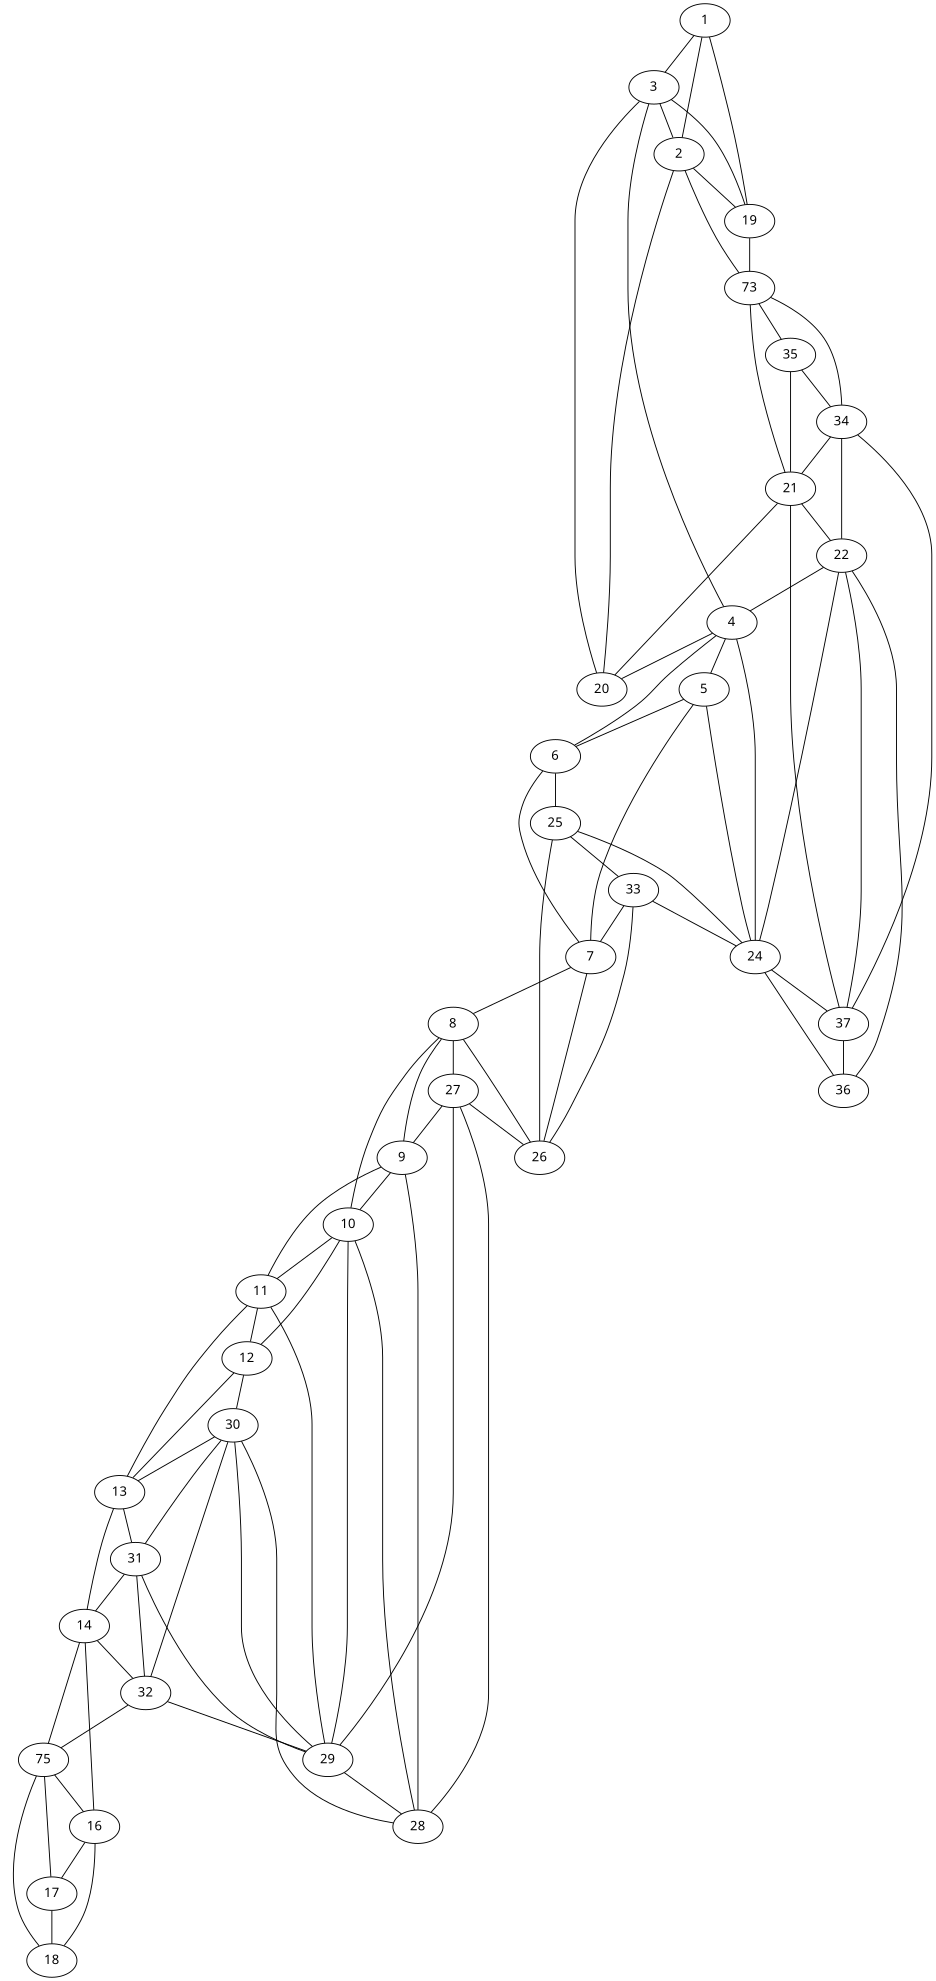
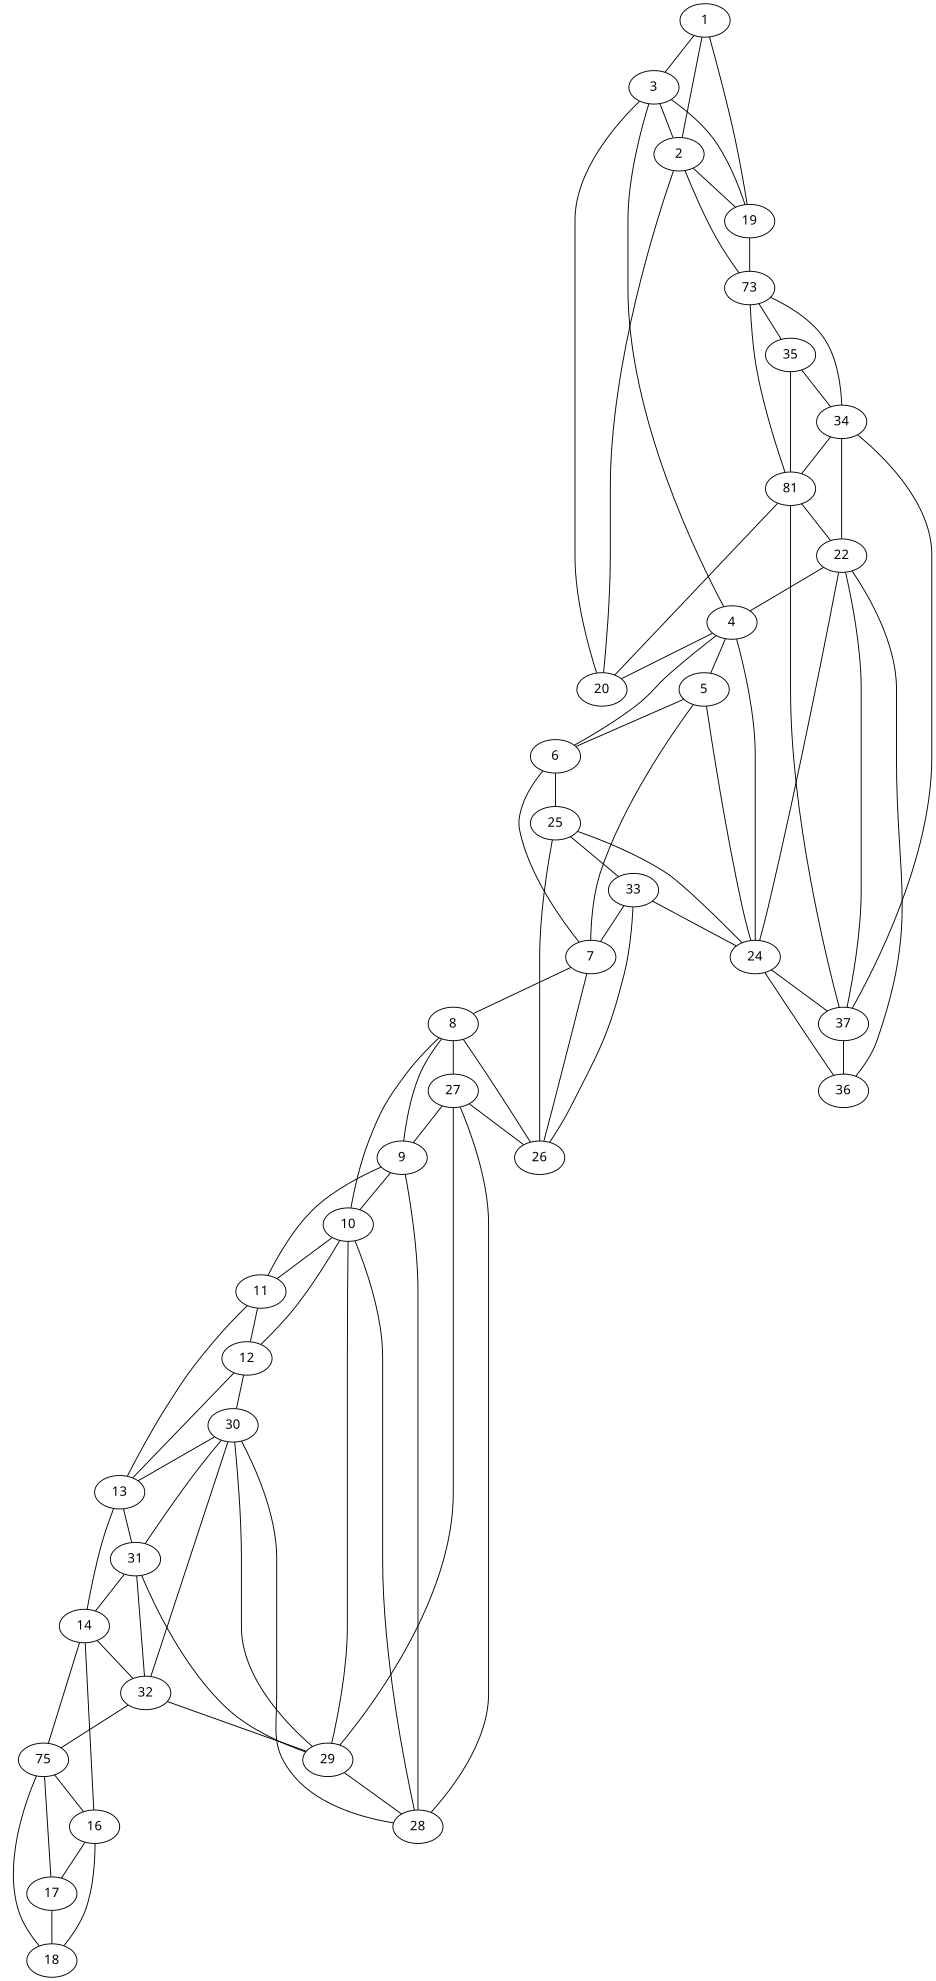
(791, 489) -> (791, 489)
(312, 1521) -> none
